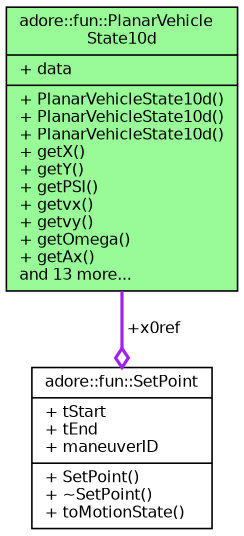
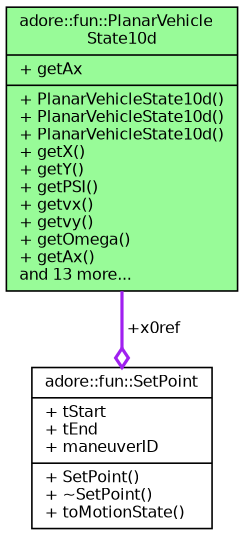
(46, 69) -> (51, 69)
